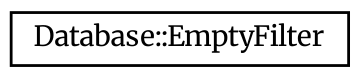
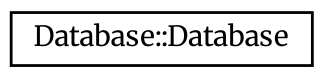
(180, 39) -> (162, 39)
